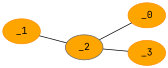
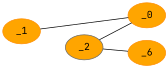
(53, 39) -> (84, 23)
(147, 53) -> (147, 53)
